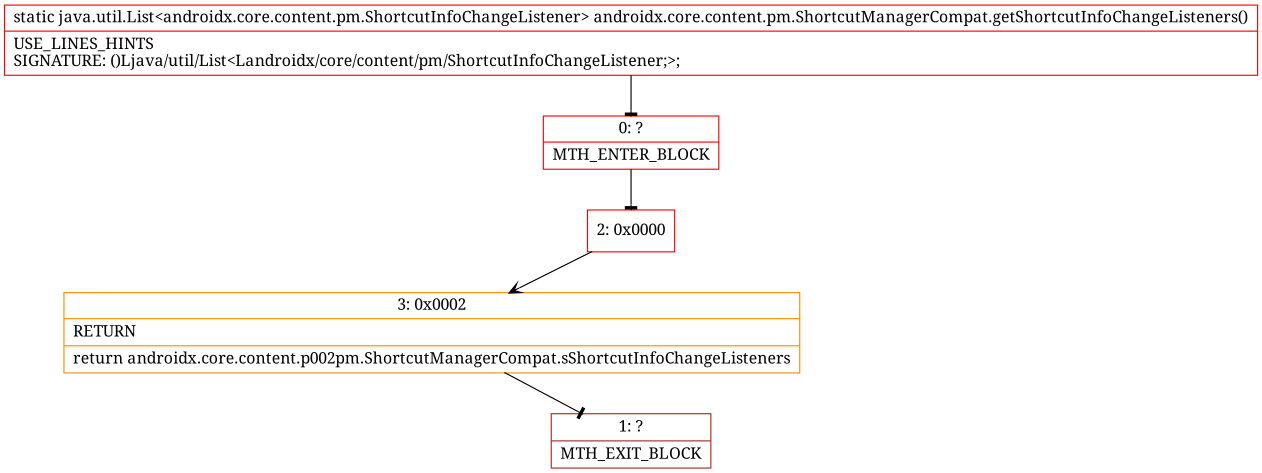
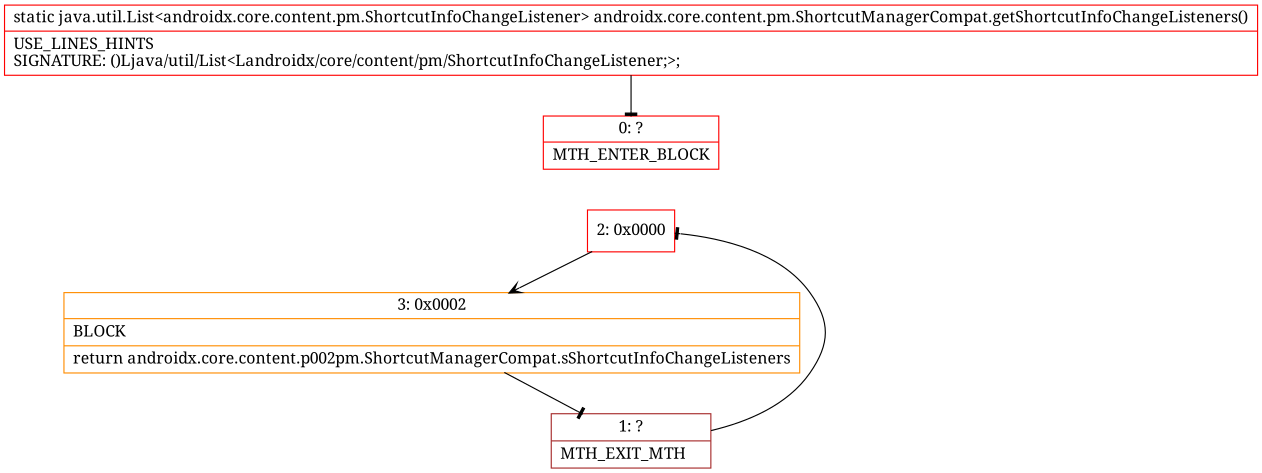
(631, 187) -> (823, 319)
(105, 332) -> (100, 332)
(631, 454) -> (624, 454)
